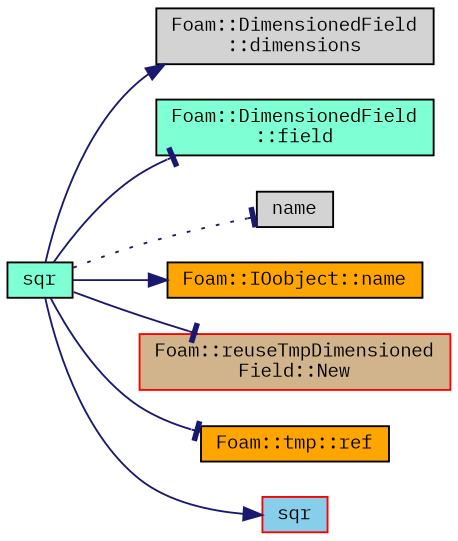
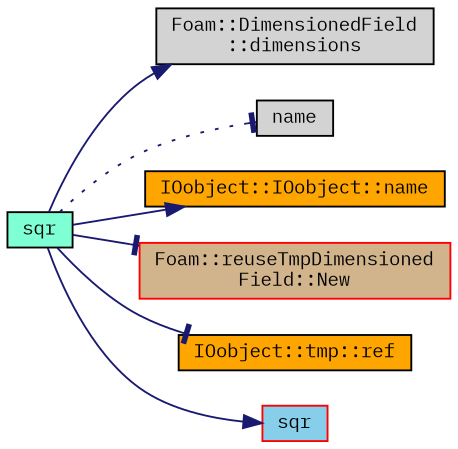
(295, 127) -> none
(295, 280) -> (295, 189)
(295, 444) -> (295, 353)
